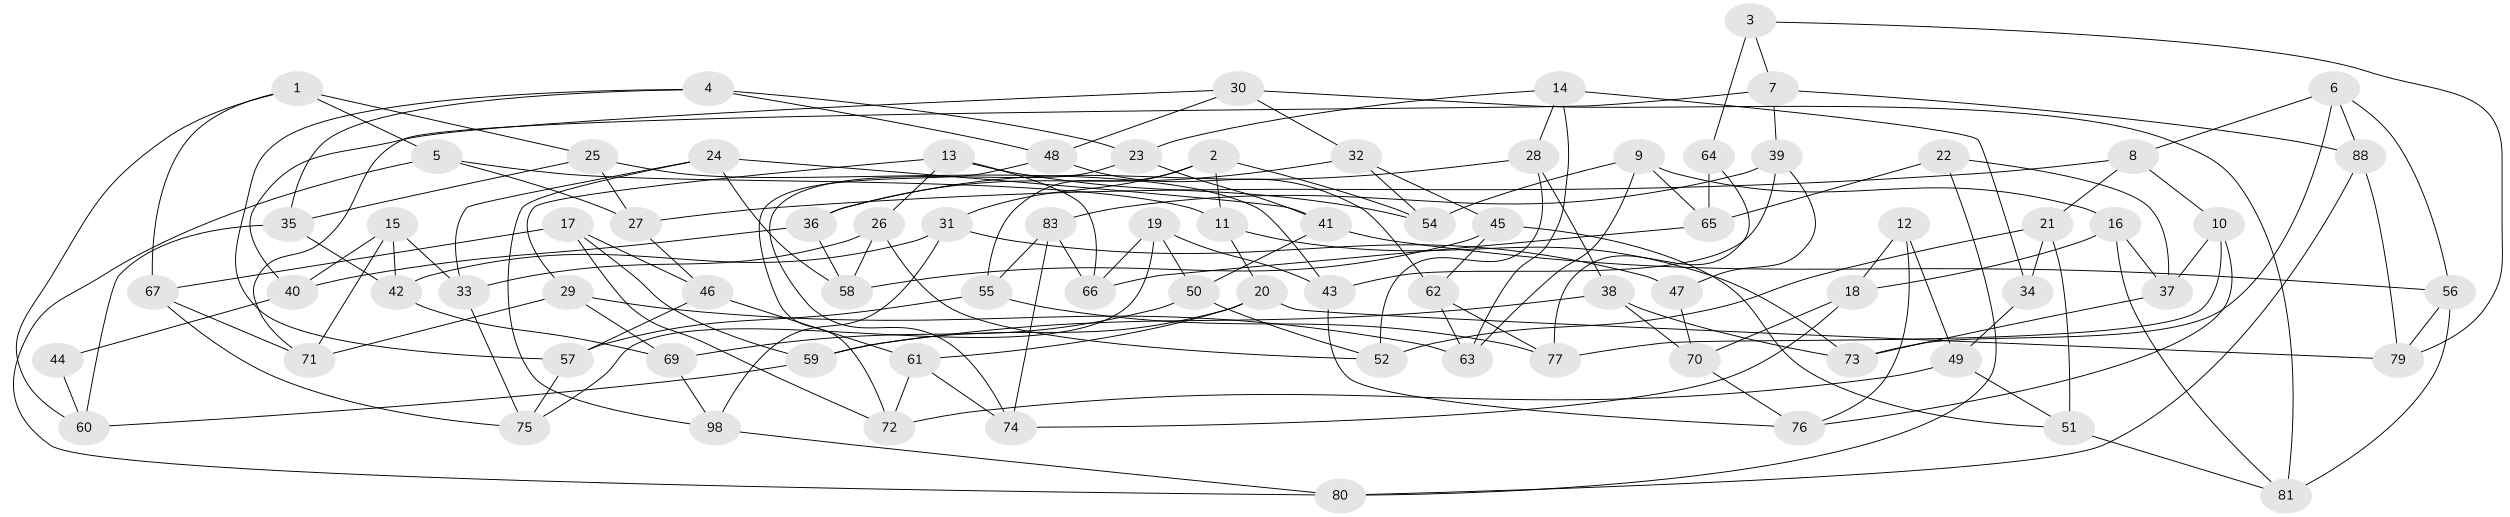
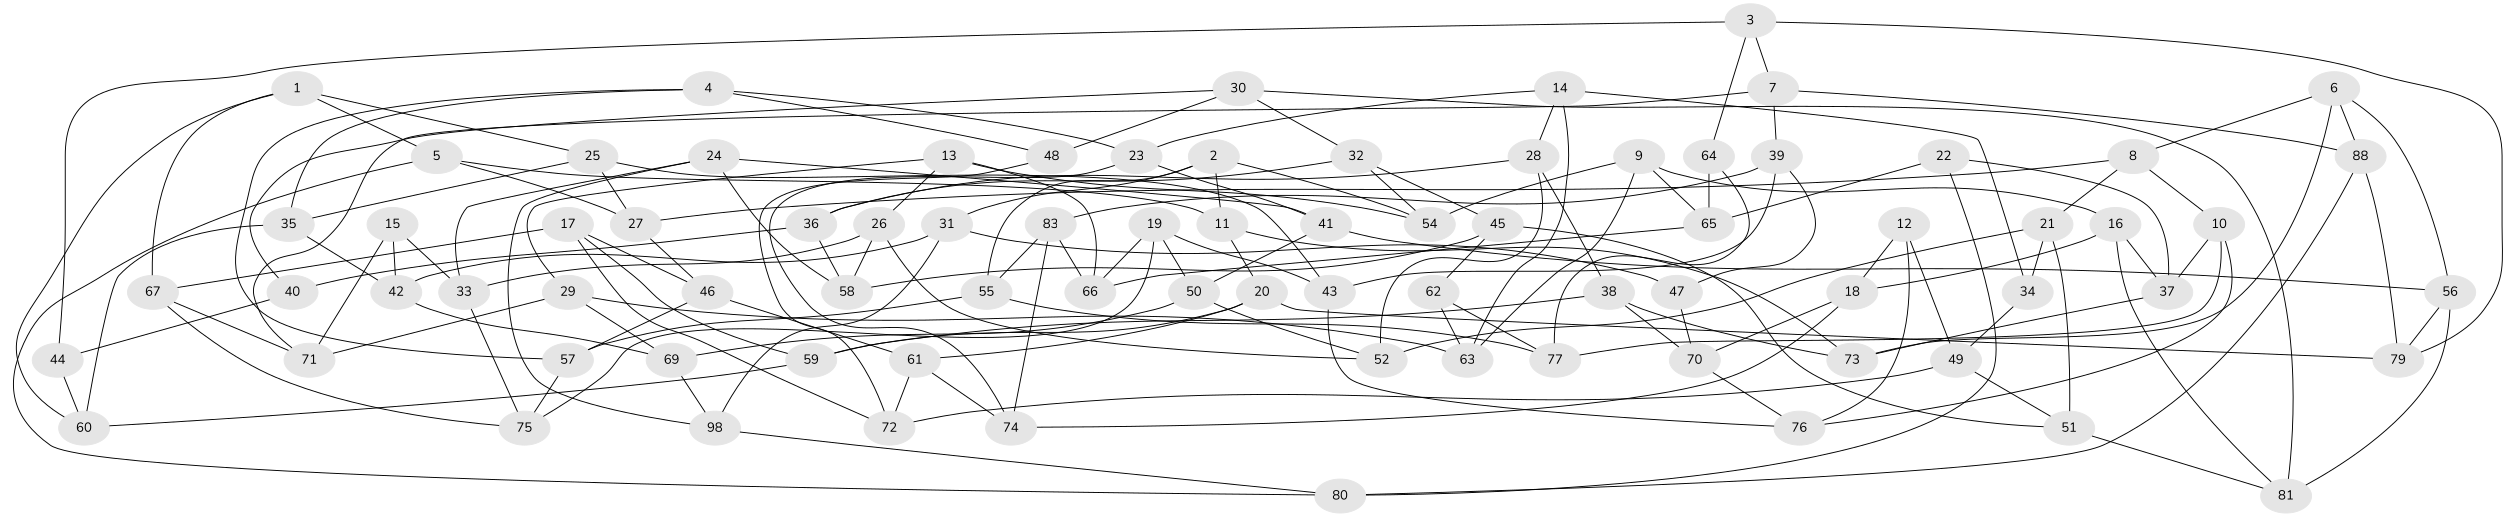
none -> (780, 41)
(1266, 180) -> none
(349, 254) -> none
